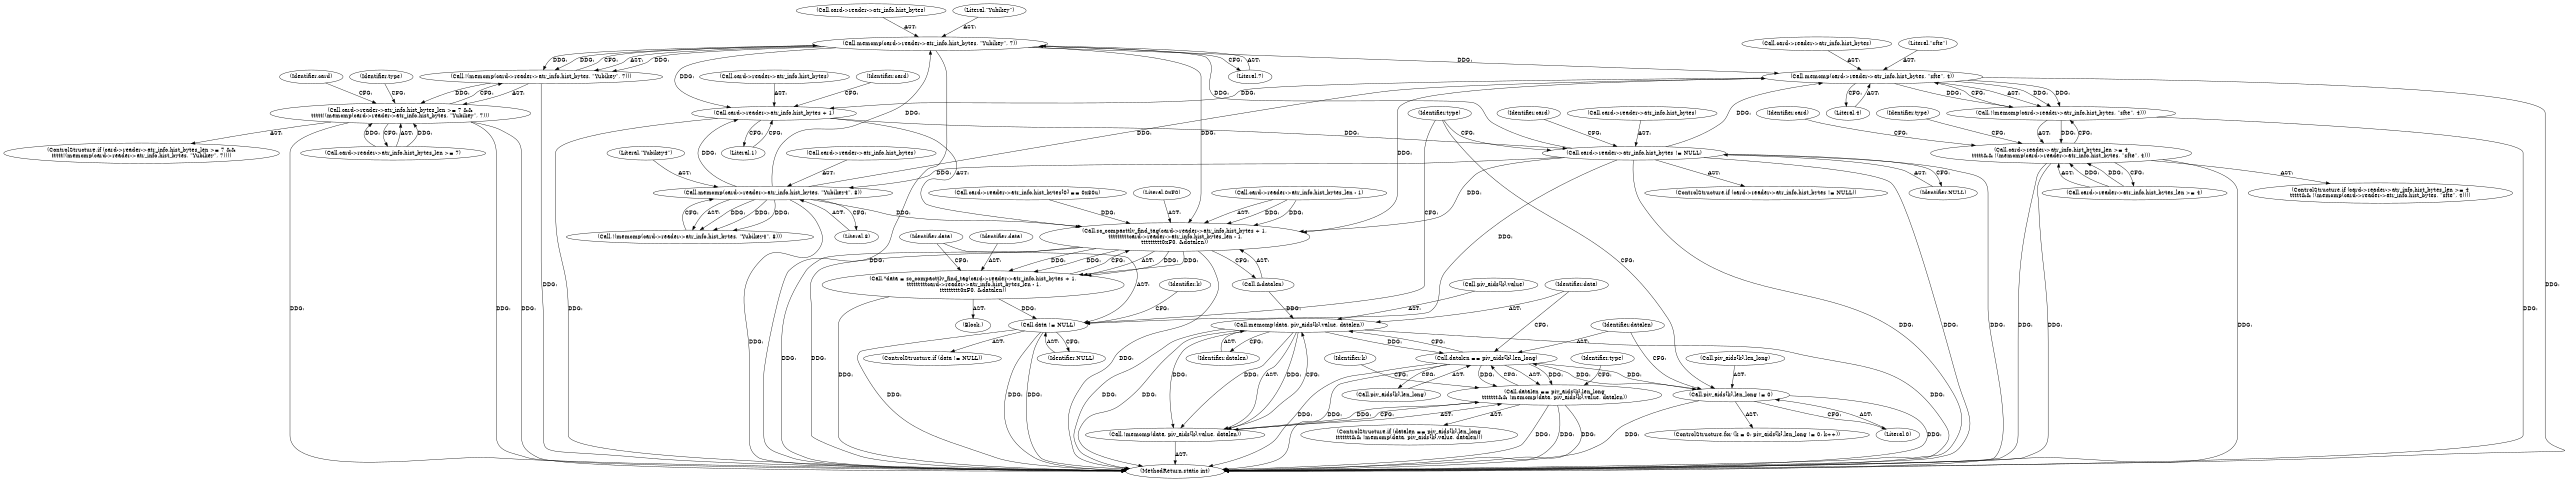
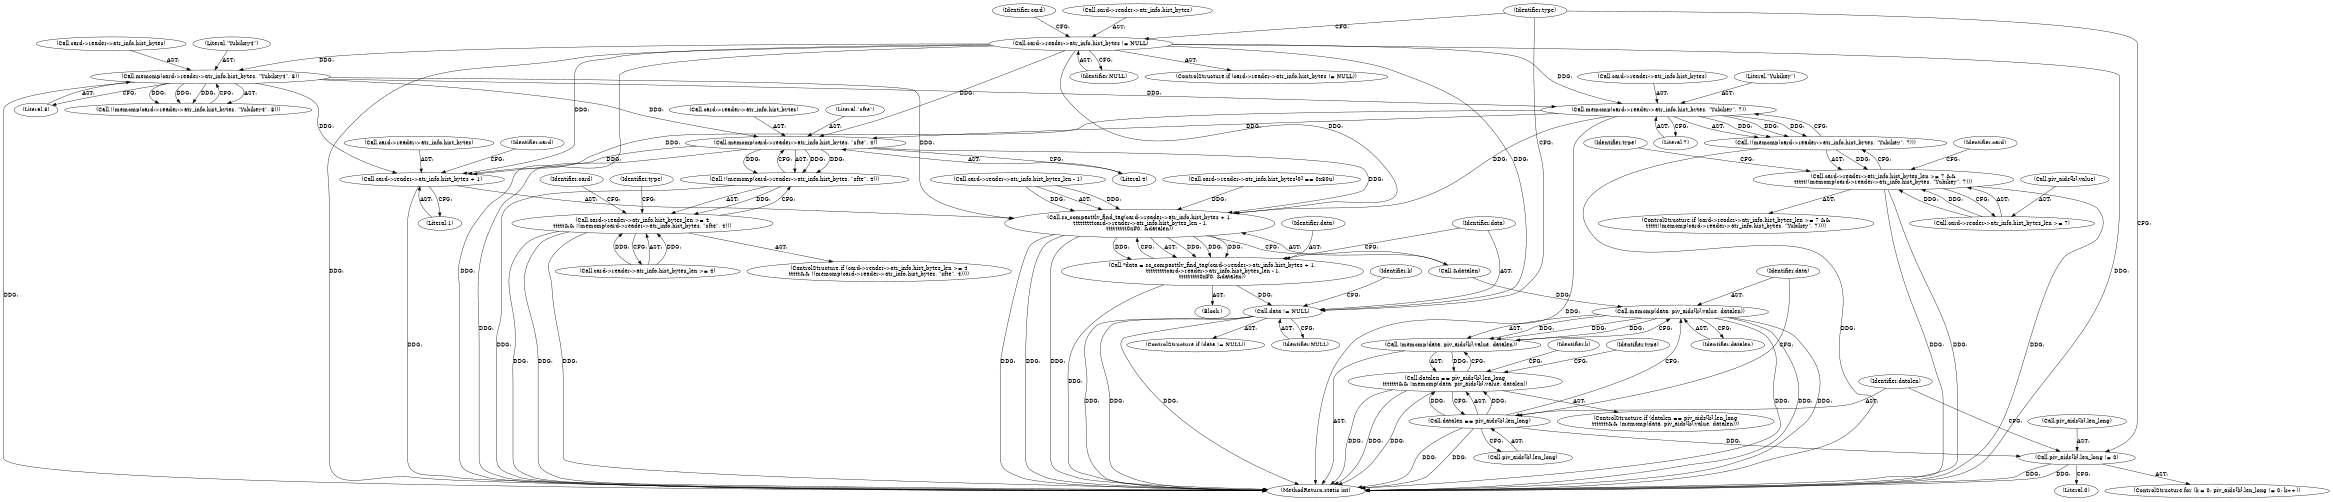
(1197, 130) -> (612, 58)
(777, 133) -> (427, 199)
(1162, 193) -> none
(1408, 307) -> (2035, 200)
(1382, 344) -> none
(1616, 384) -> none
(1834, 410) -> none
